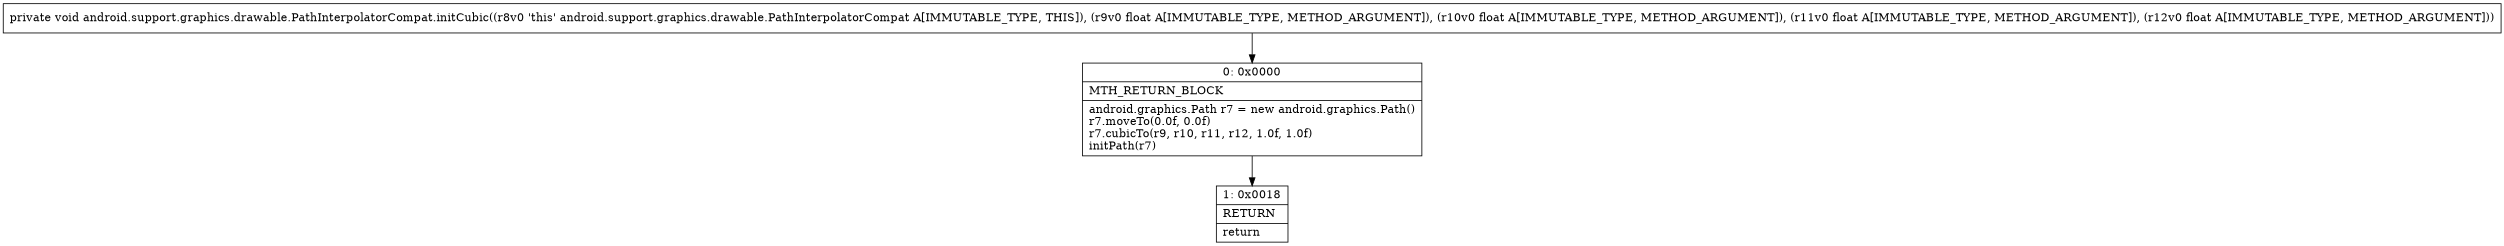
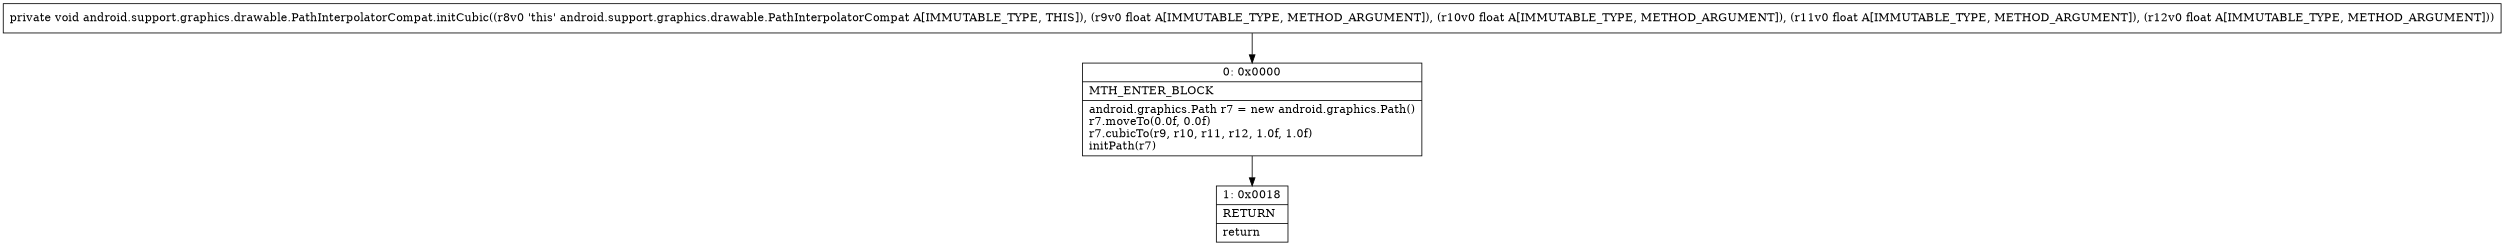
(1157, 91) -> (1152, 91)
